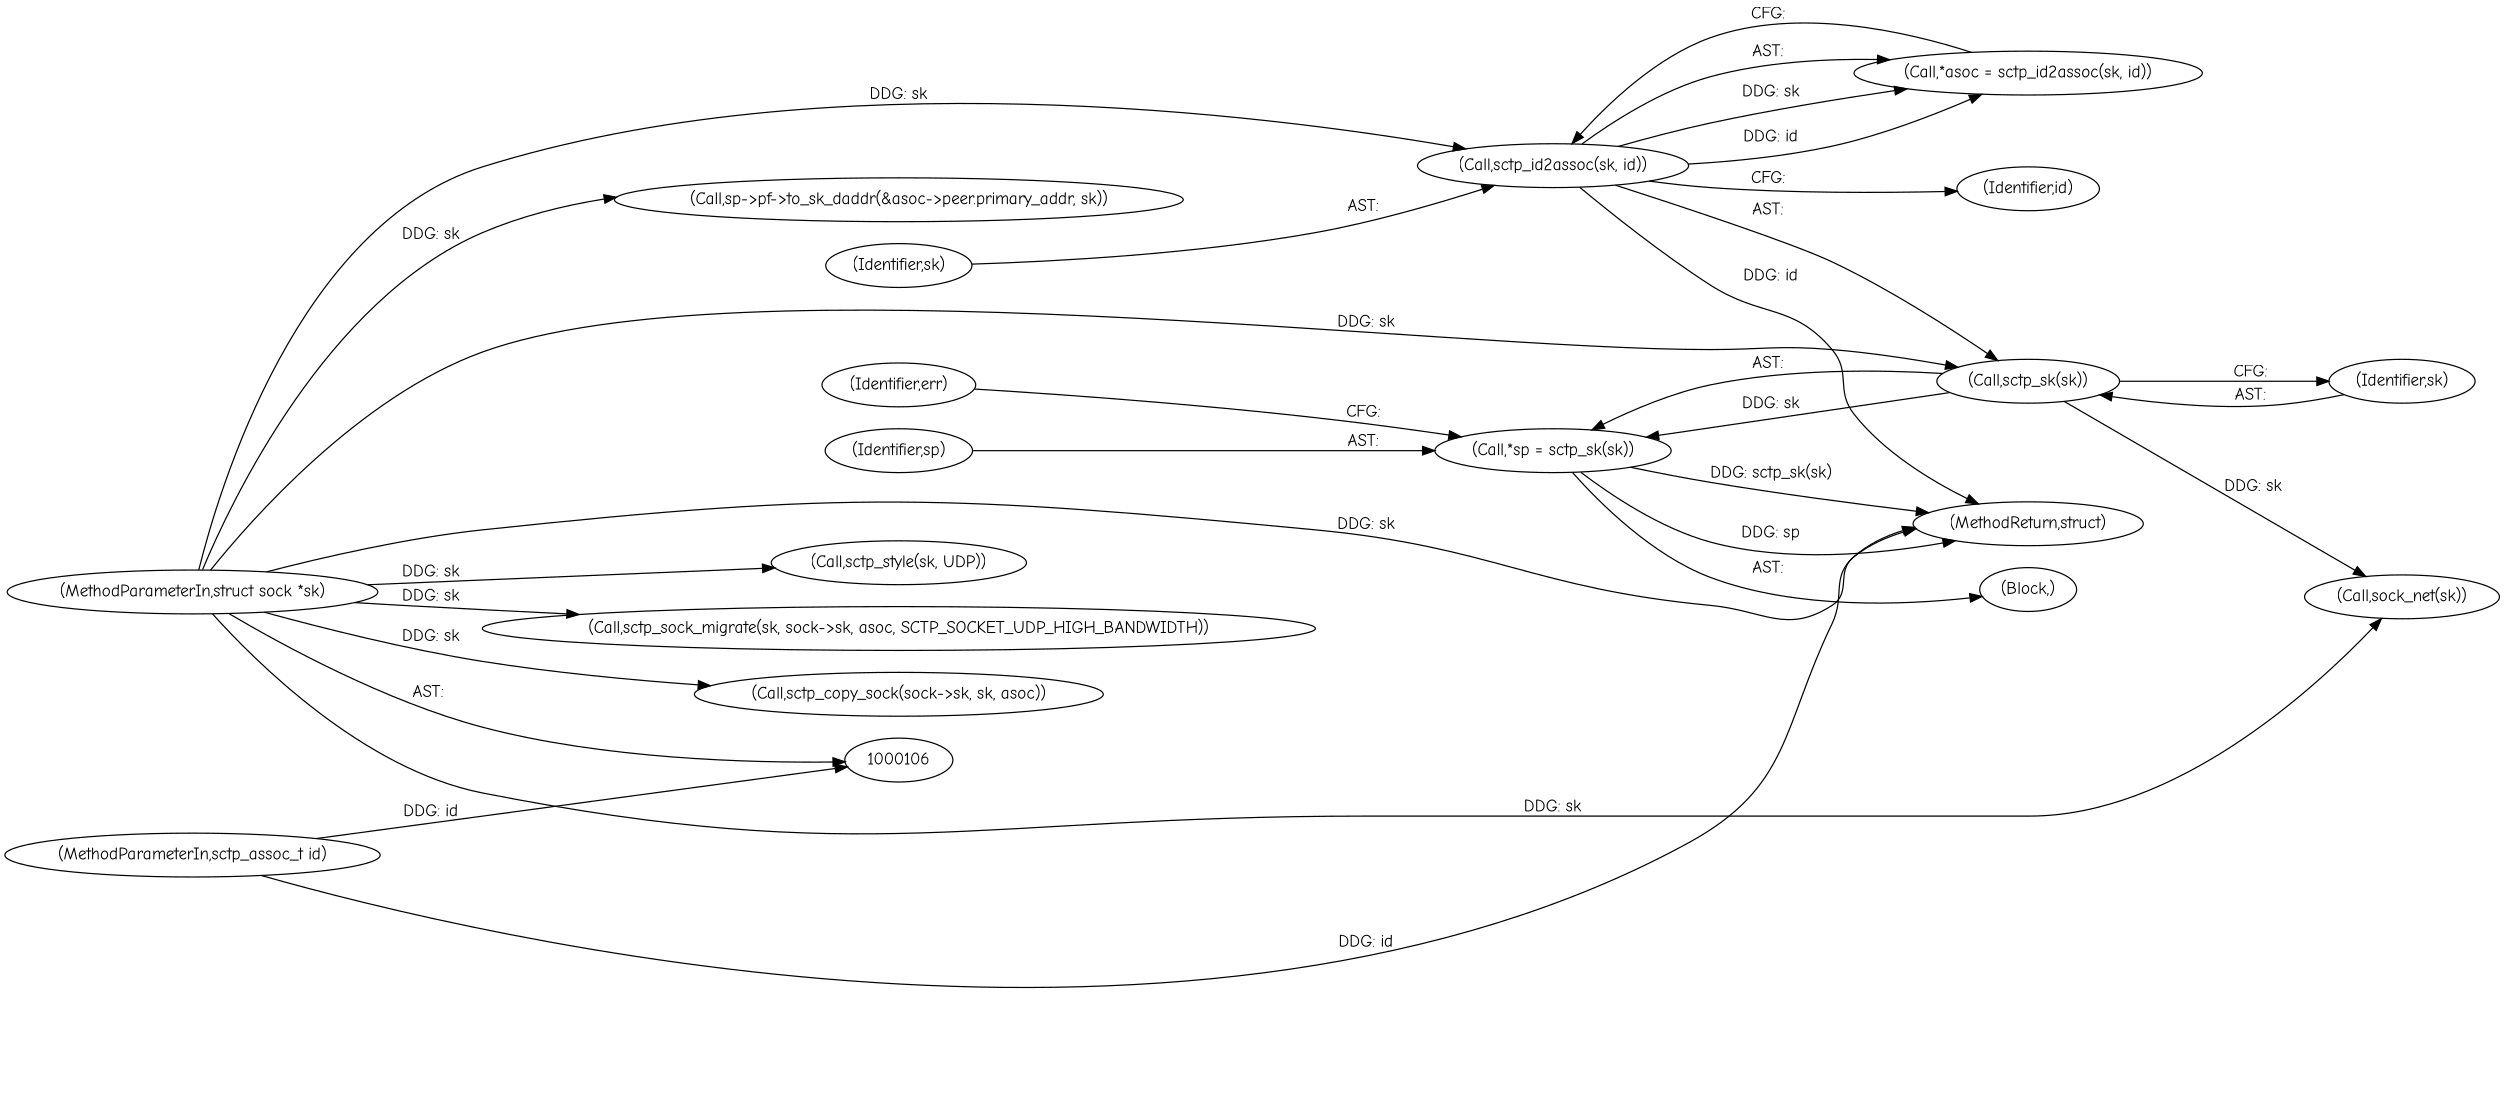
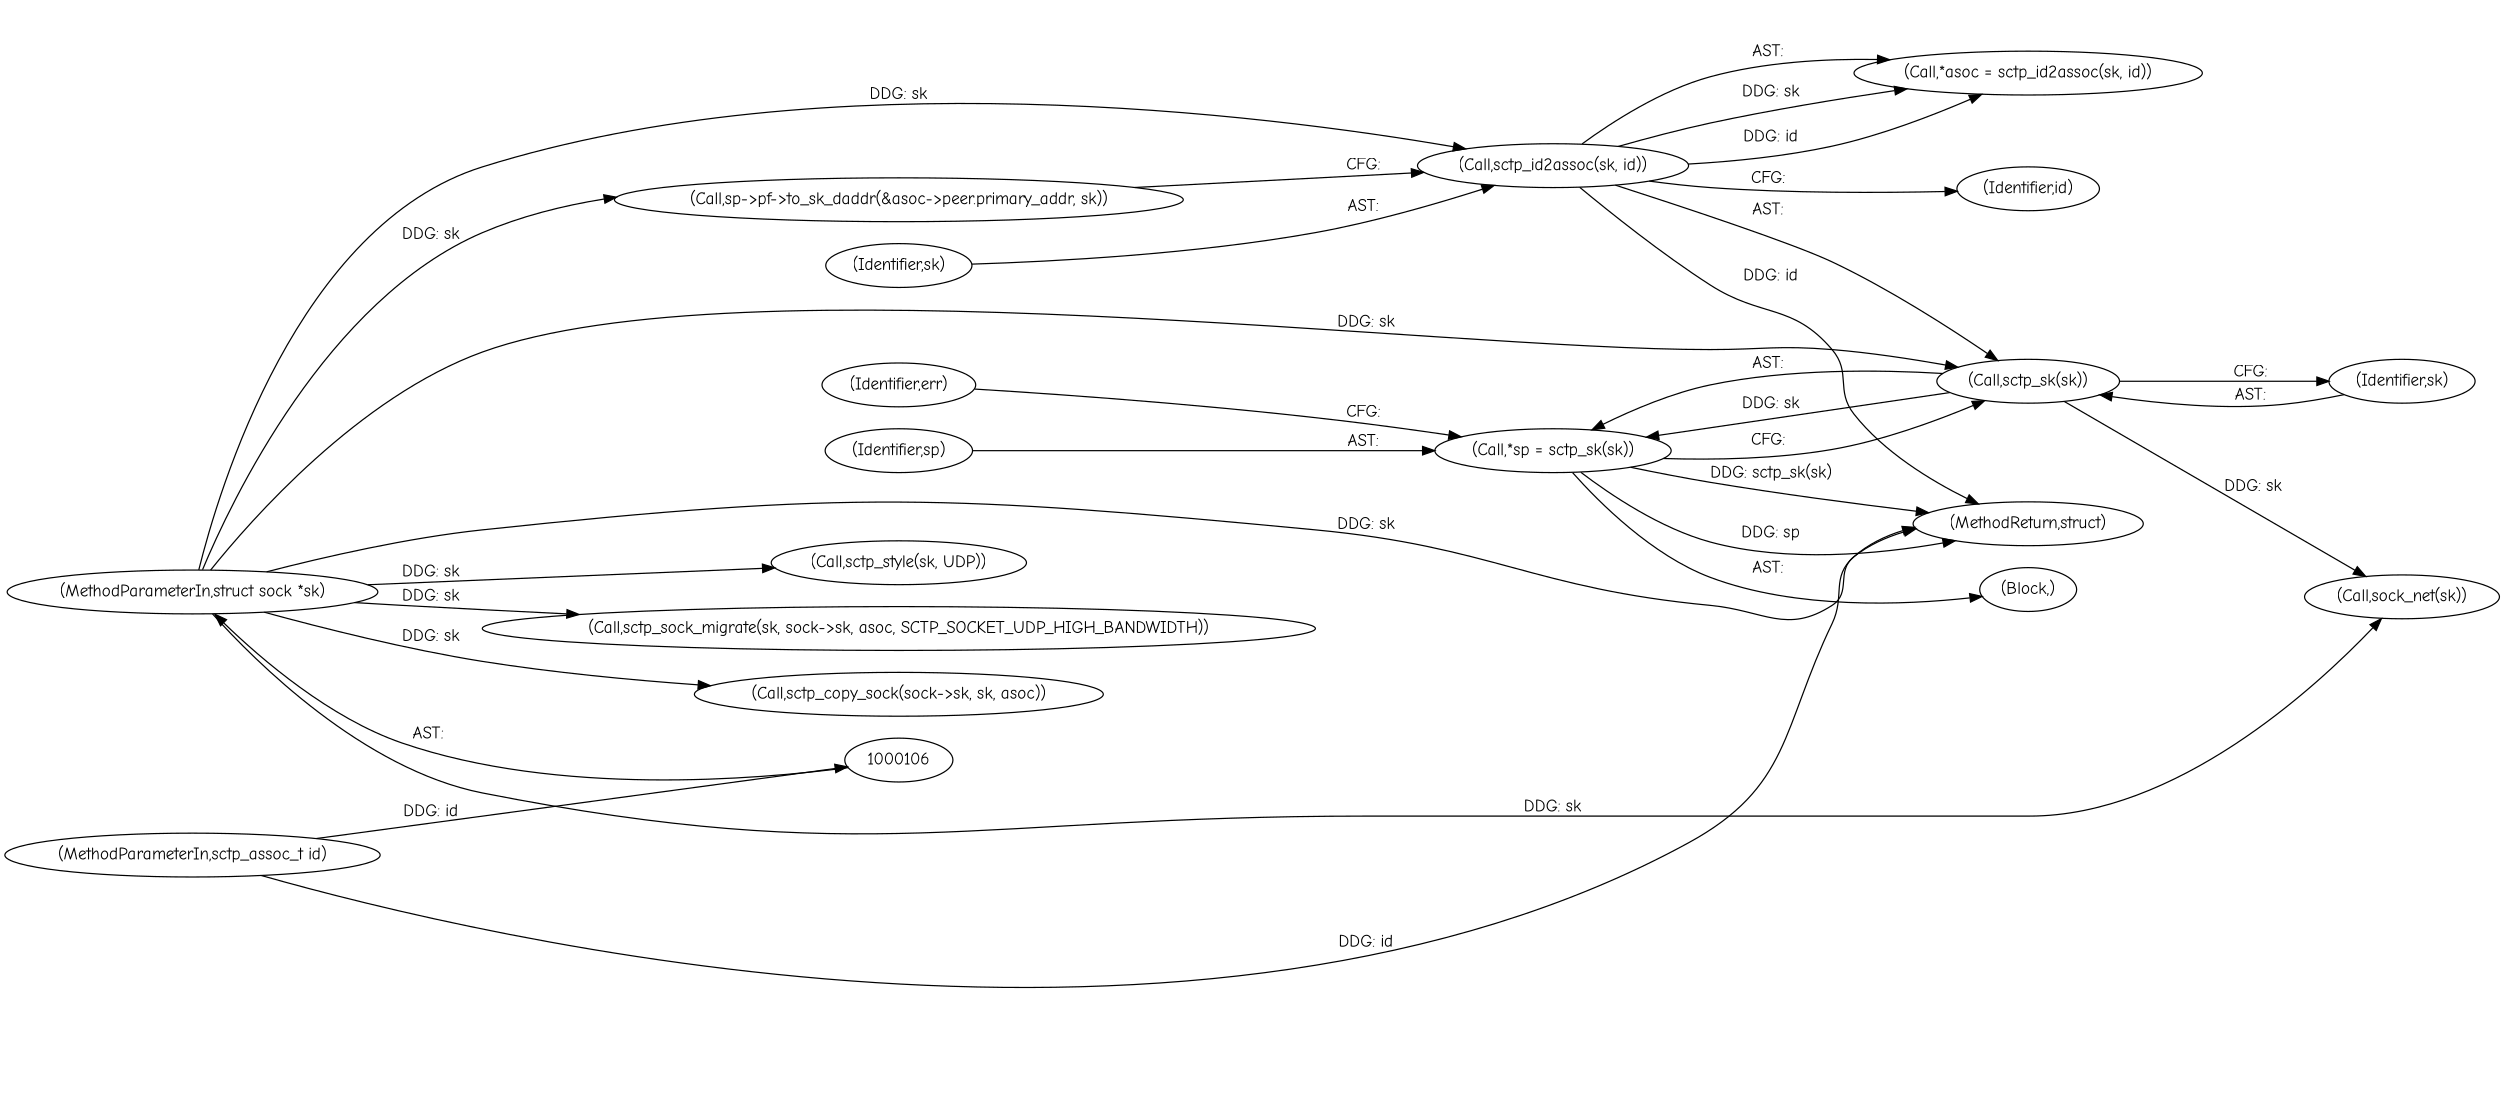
(1760, 26) -> (1273, 180)
none -> (1822, 451)
(519, 736) -> (516, 770)
